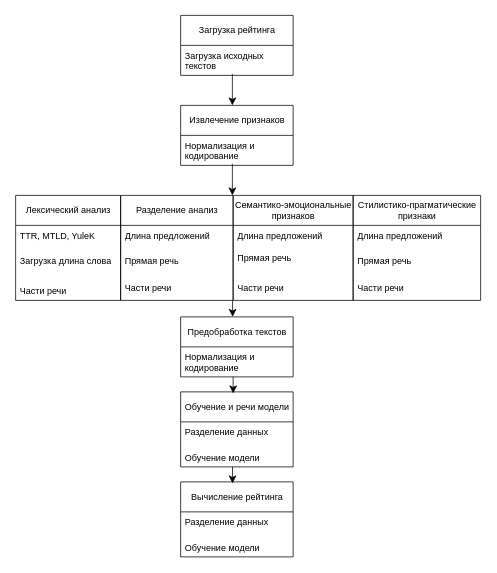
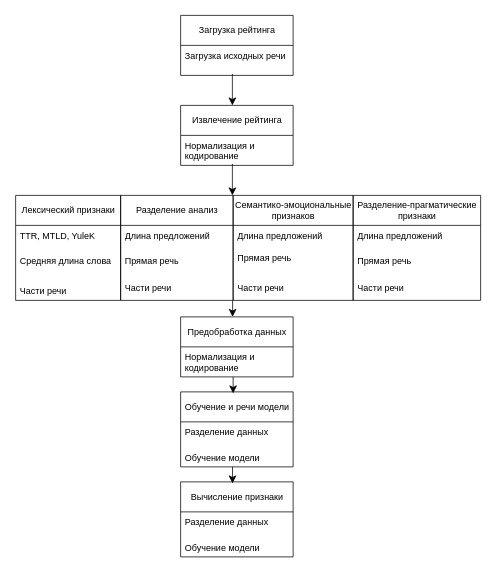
(237, 61) -> (237, 61)
(237, 120) -> (237, 120)
(68, 210) -> (68, 210)
(417, 210) -> (417, 210)
(68, 262) -> (65, 262)
(237, 332) -> (237, 332)
(237, 497) -> (237, 497)
